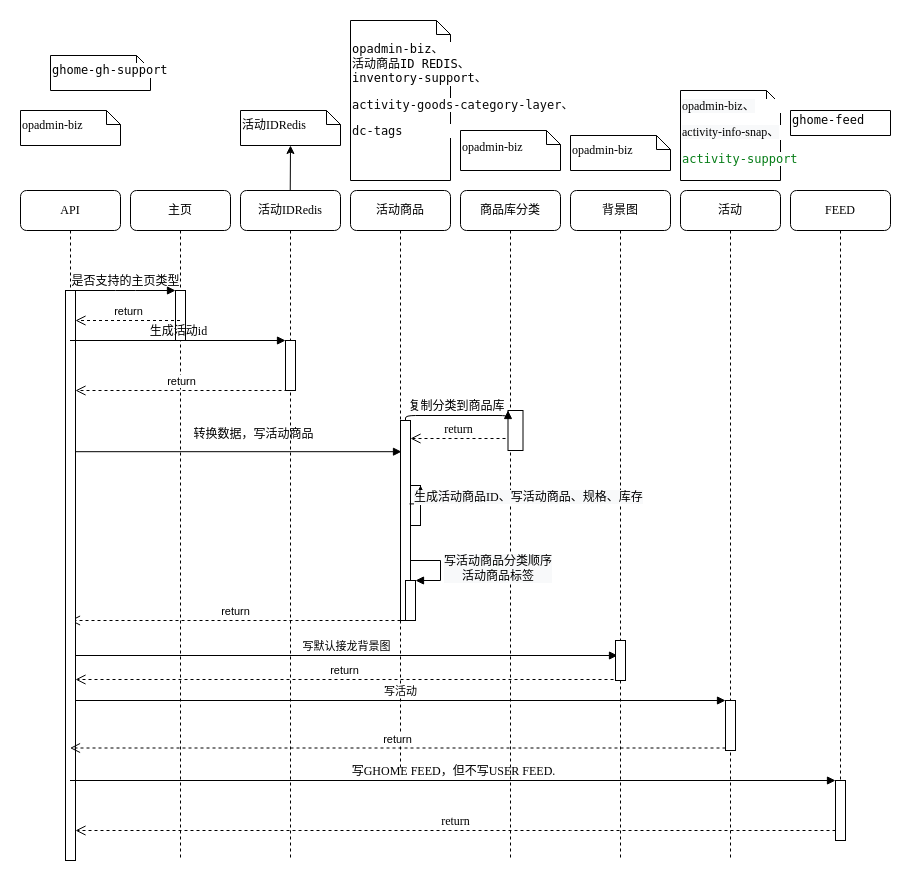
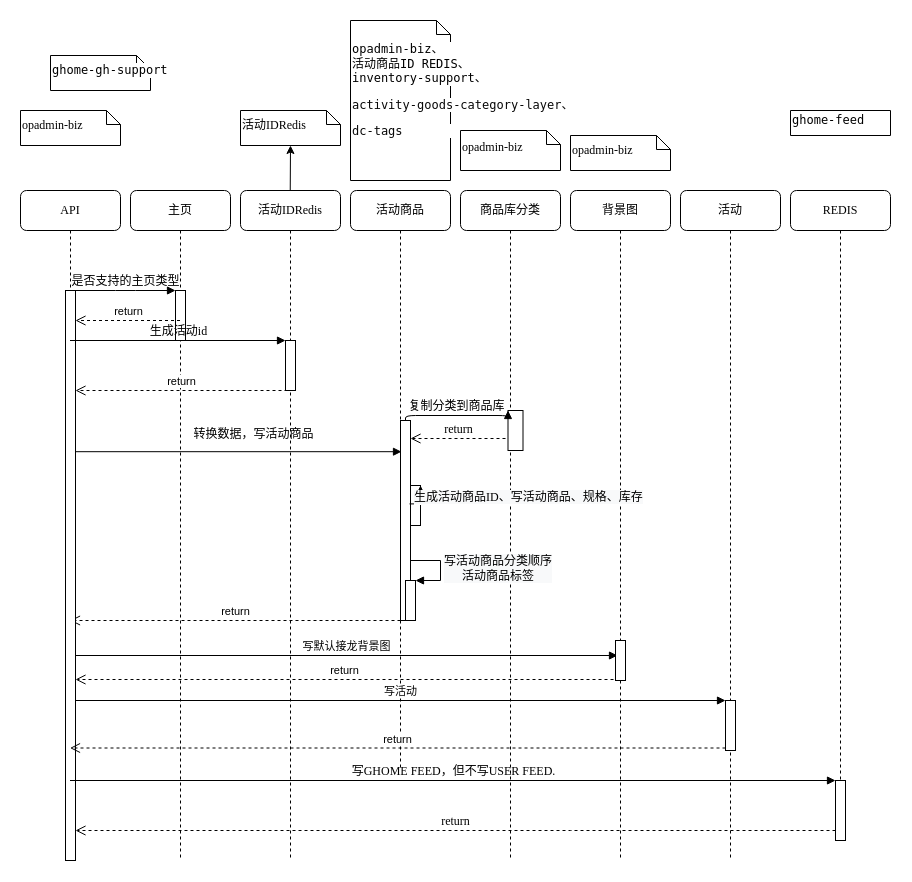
(731, 136) -> none
(841, 211) -> (841, 211)
